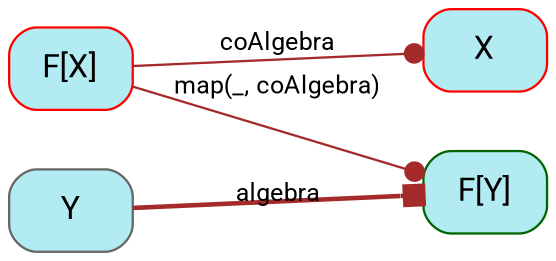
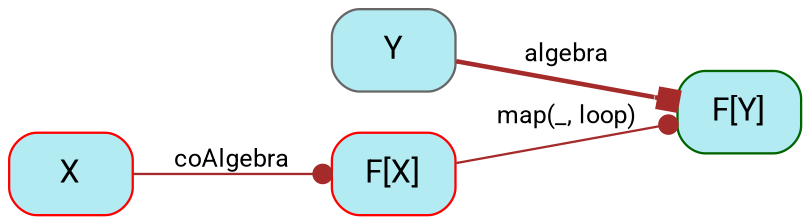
(268, 60) -> (223, 174)
(278, 87) -> (567, 117)
